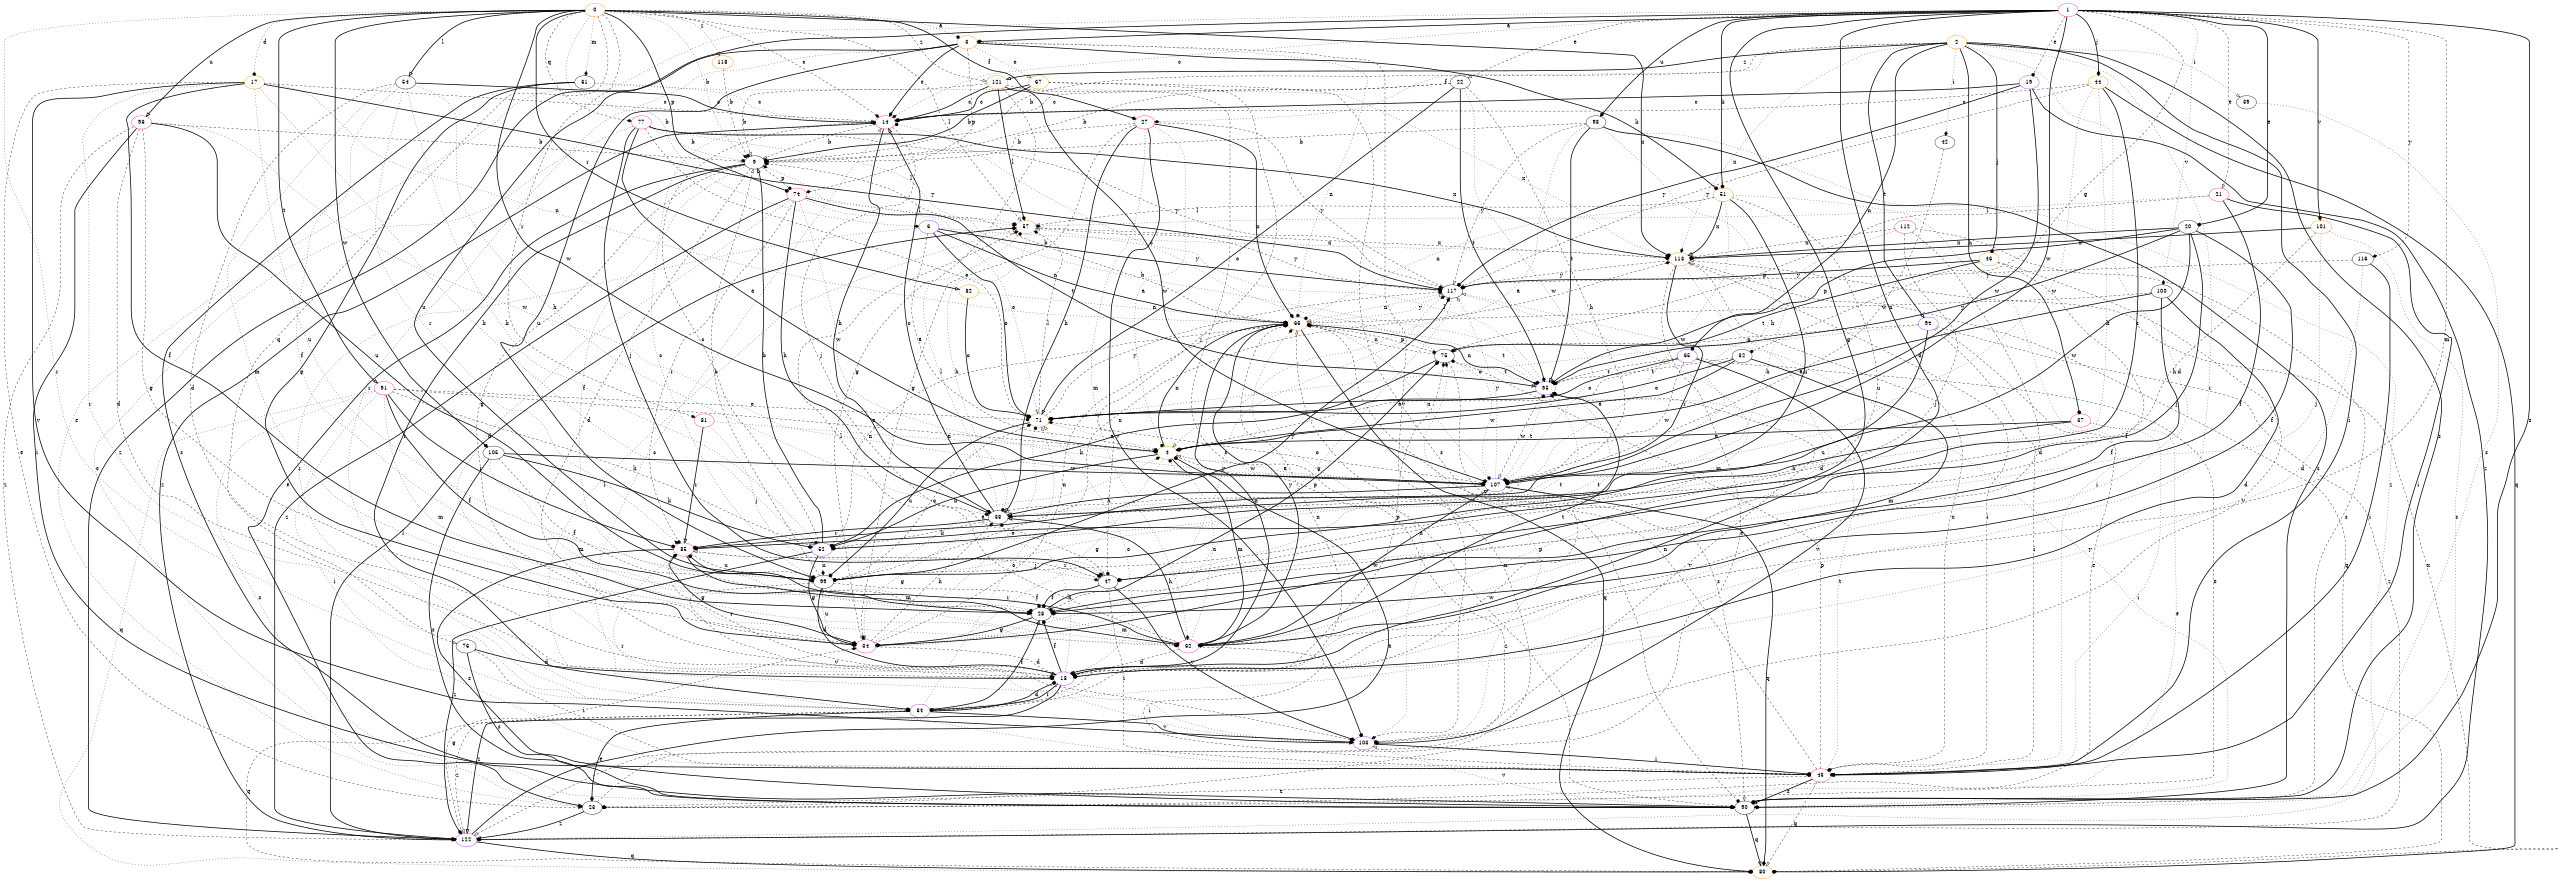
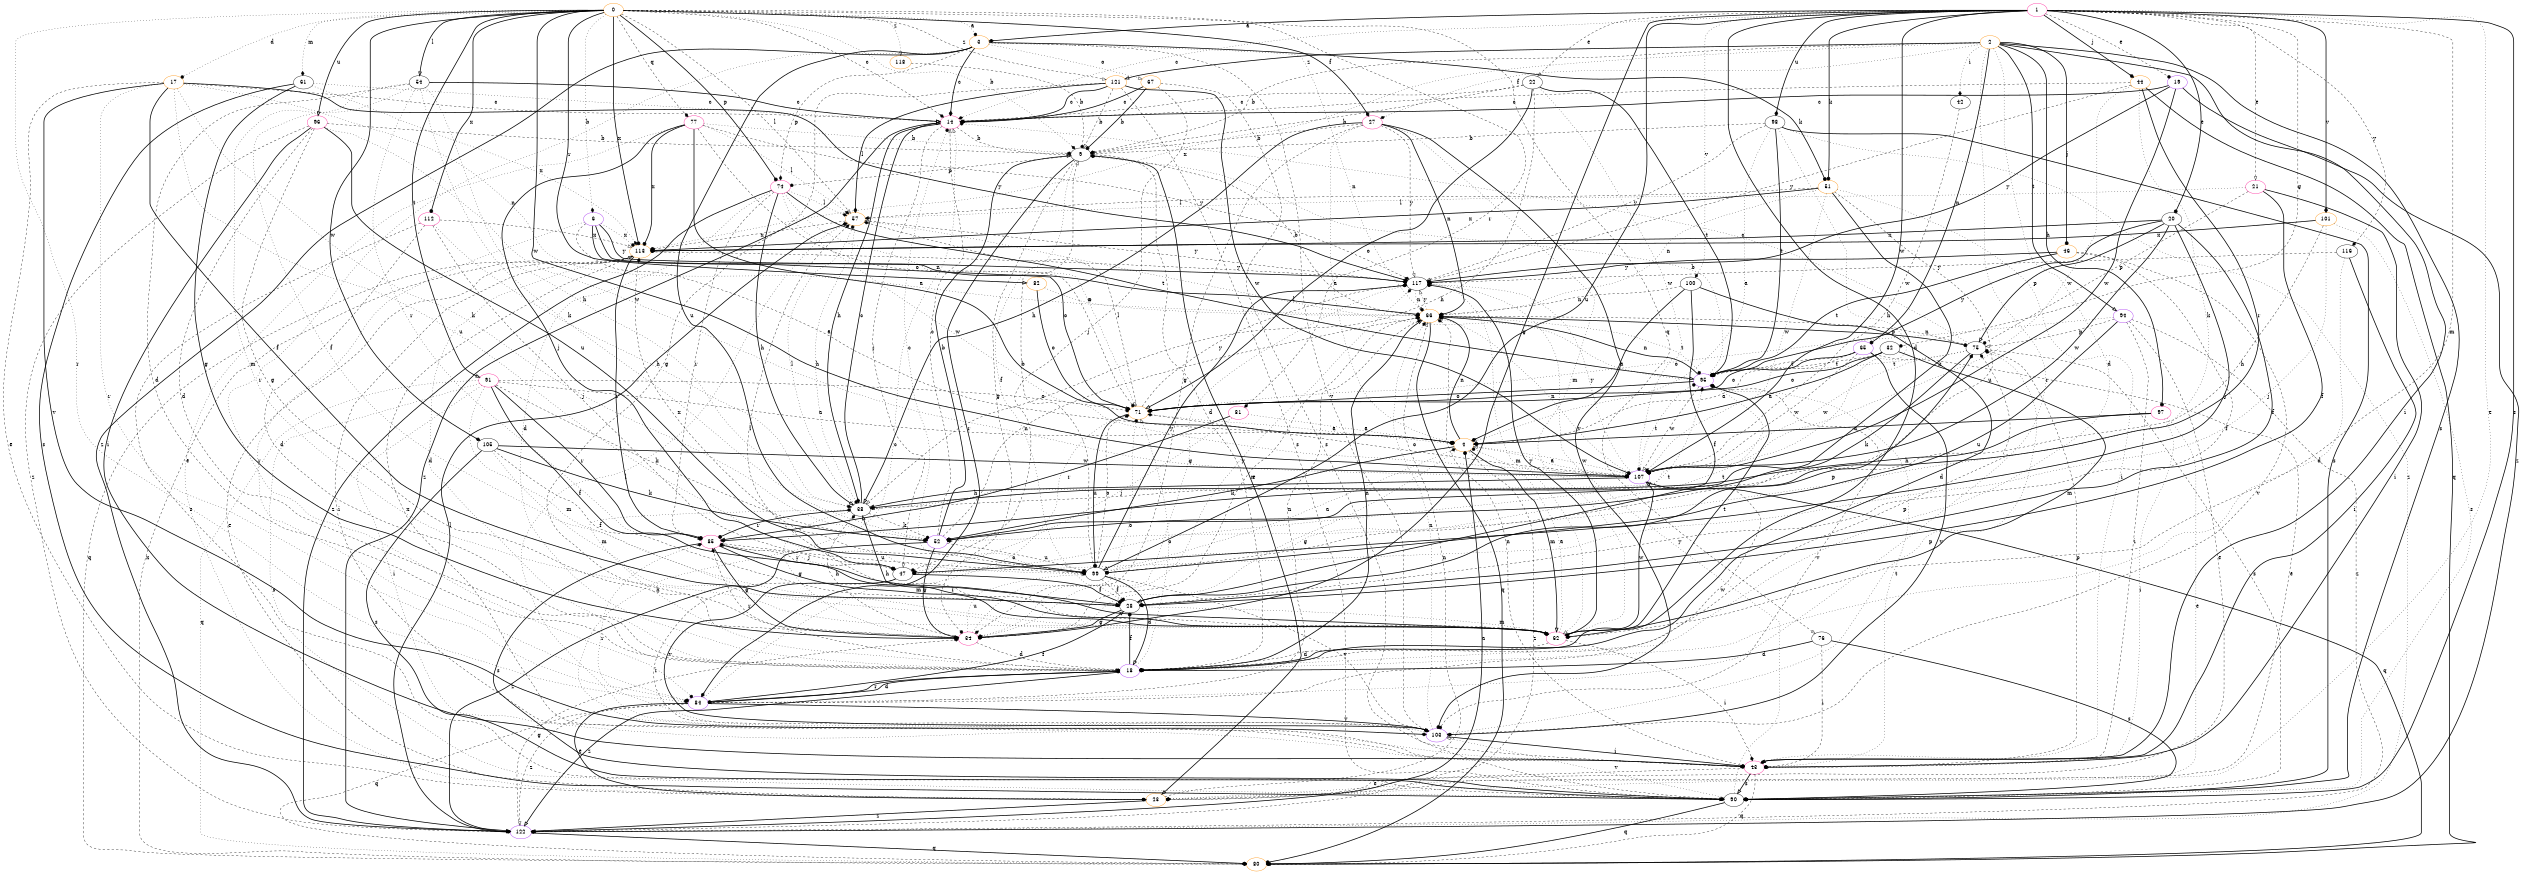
none -> (473, 60)
(2246, 102) -> none
(1371, 335) -> (1702, 325)
(2081, 421) -> (2161, 413)
(1285, 485) -> (1526, 461)
(592, 808) -> (1156, 800)
